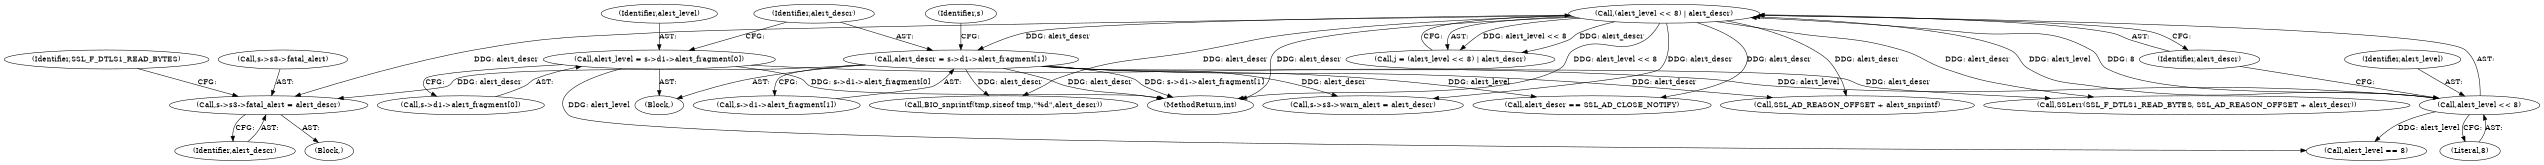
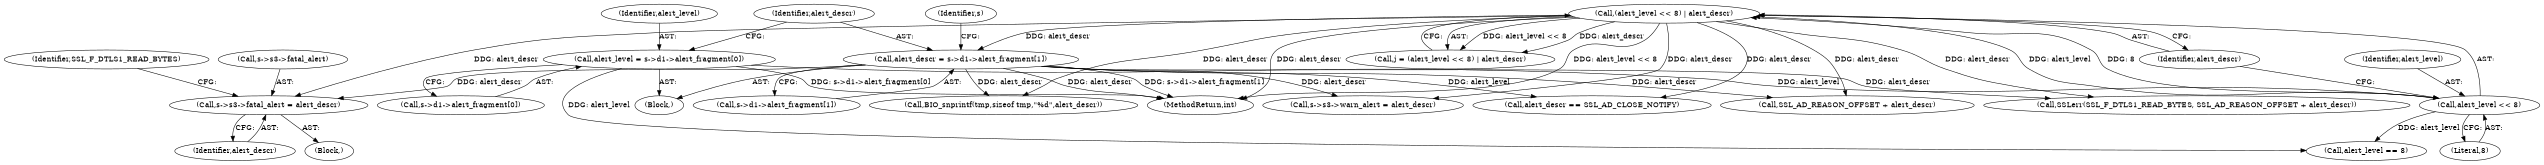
(1847, 105) -> (1847, 105)
